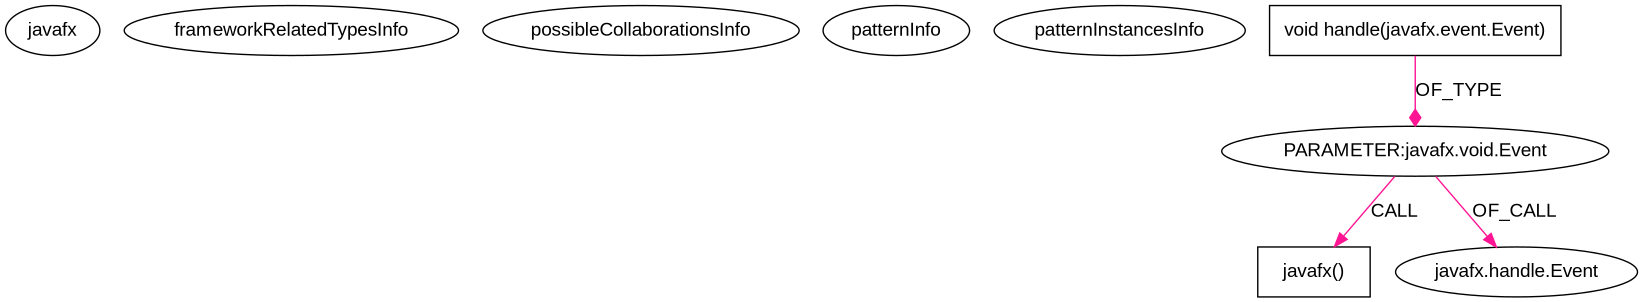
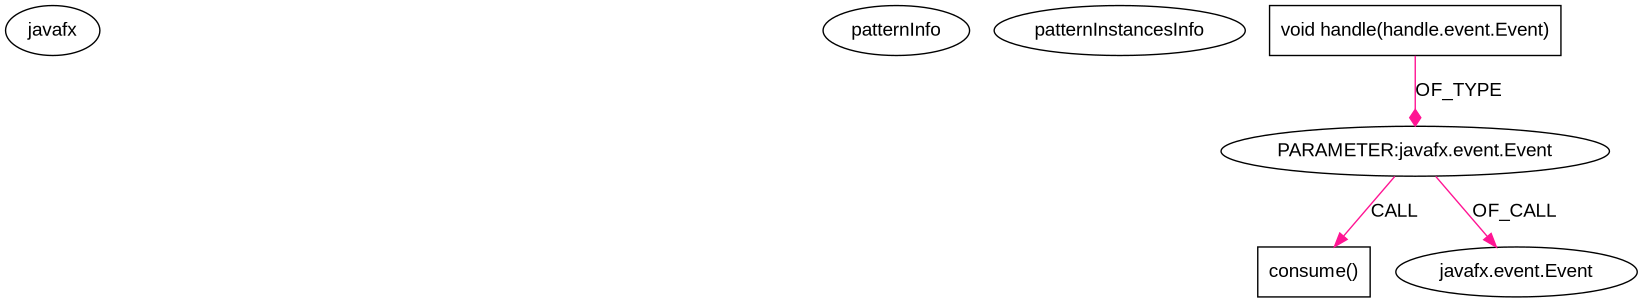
(291, 31) -> none
(641, 31) -> none
(1415, 31) -> (1415, 31)
(1415, 151) -> (1415, 151)
(1314, 272) -> (1314, 272)
(1517, 272) -> (1517, 272)
